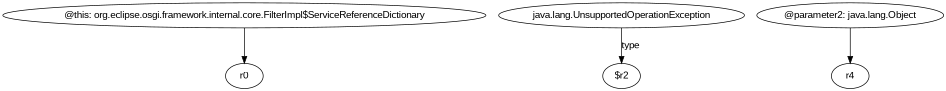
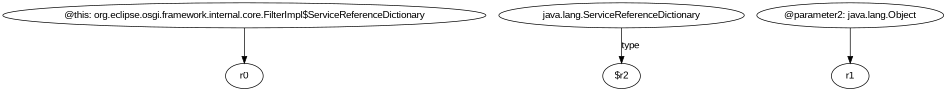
(622, 15) -> (622, 15)
(850, 76) -> (850, 76)
